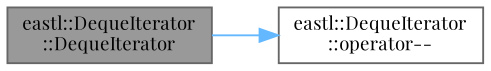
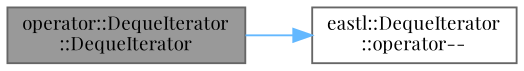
(110, 35) -> (126, 35)
